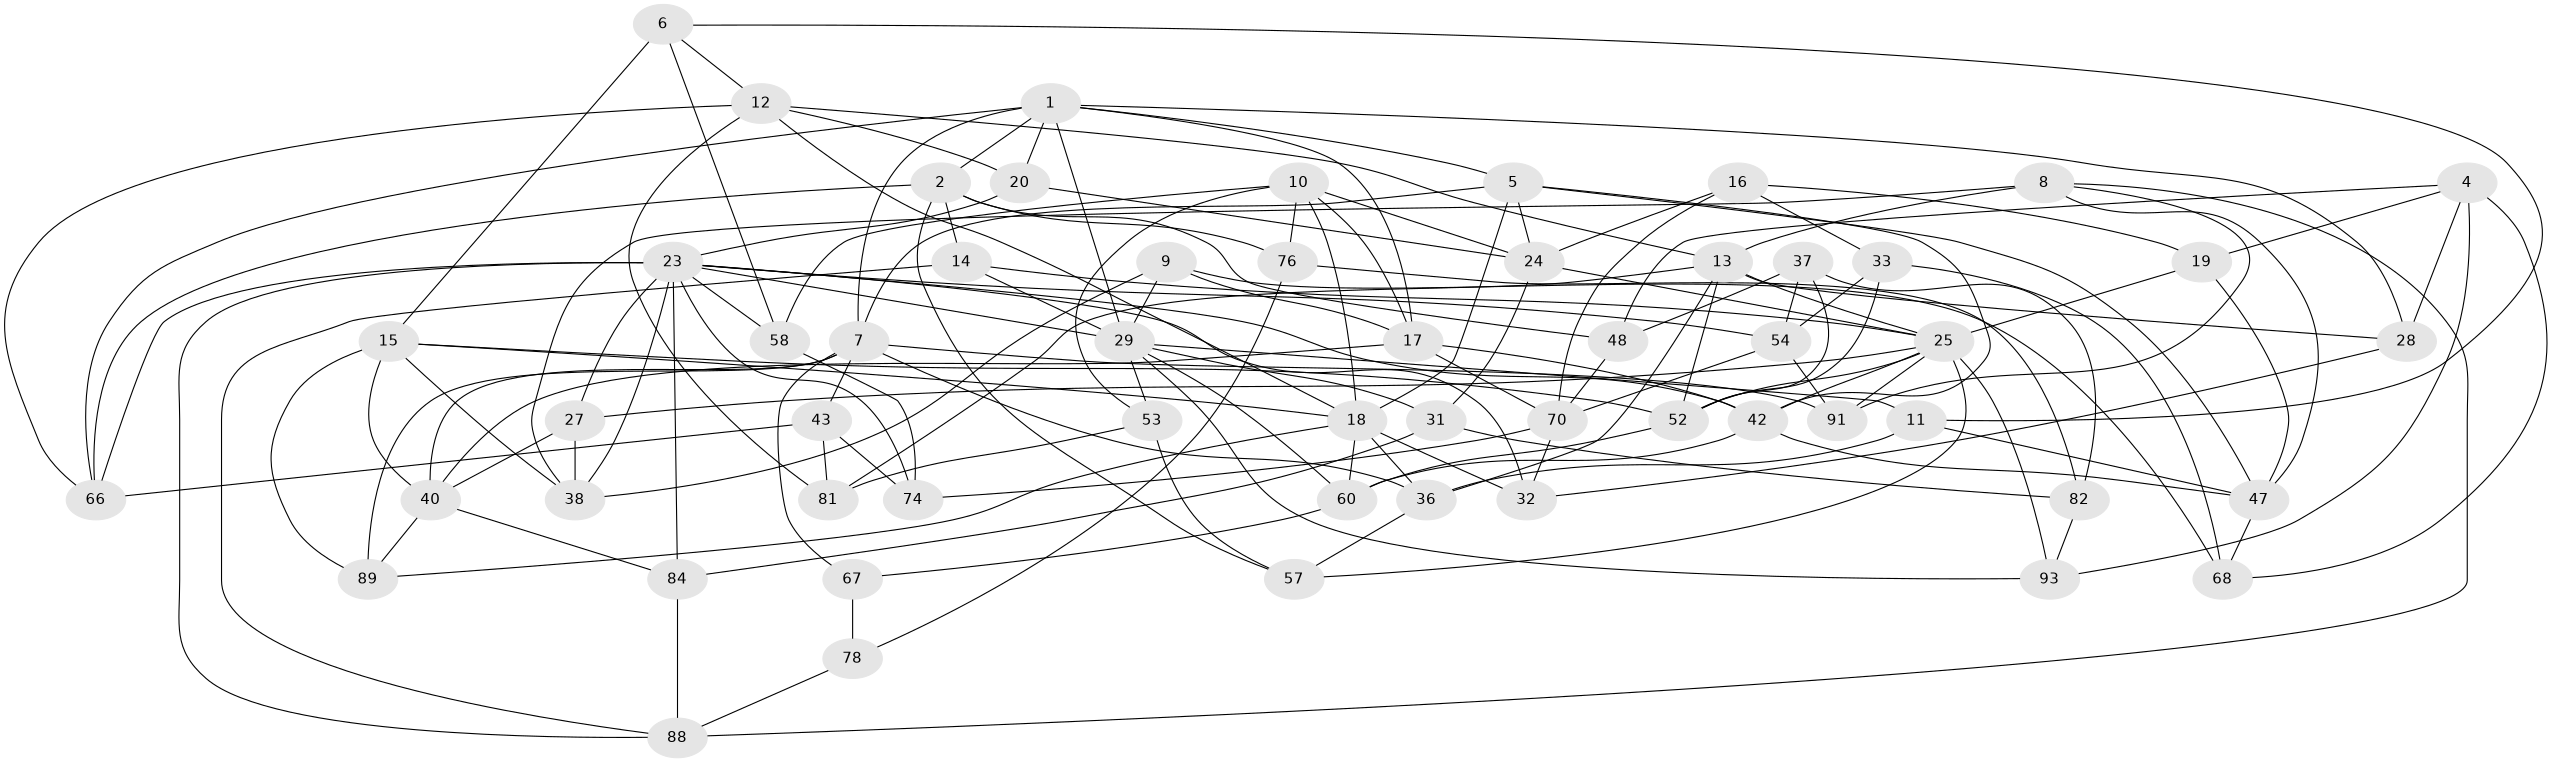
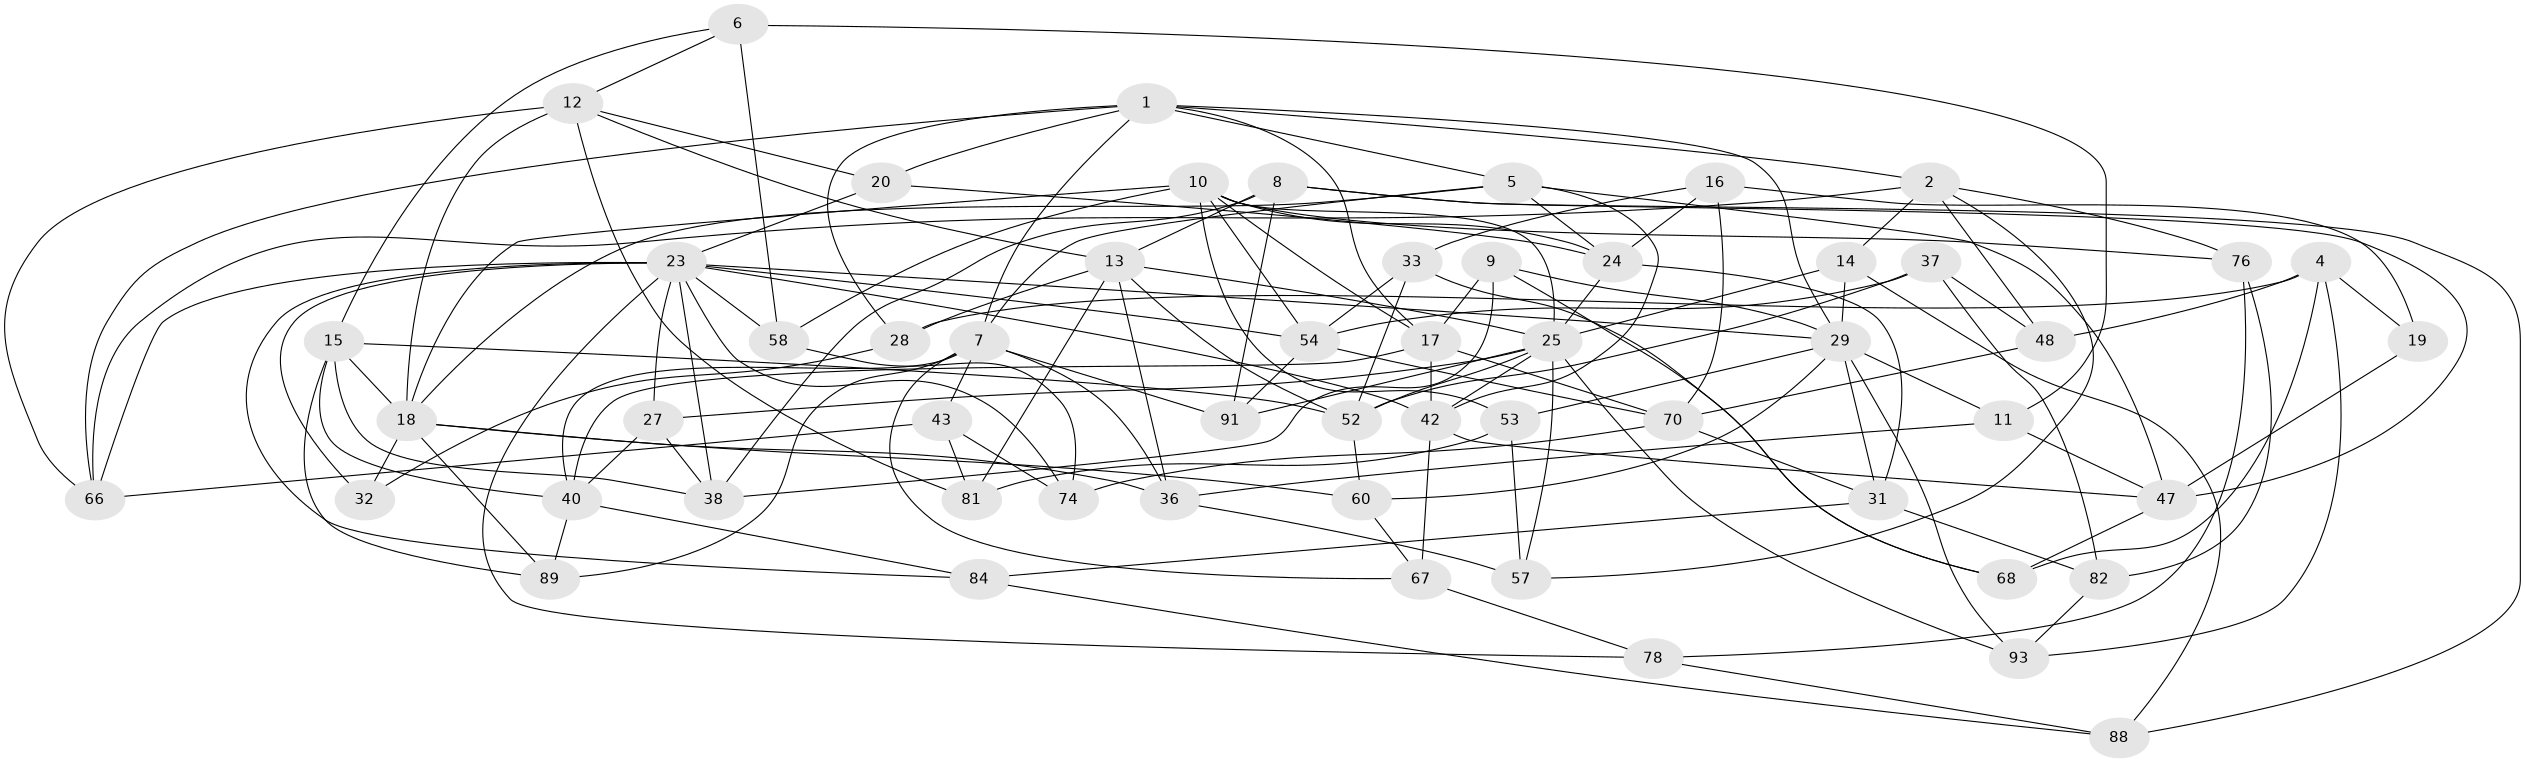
none -> (1254, 262)
(2073, 302) -> (1420, 214)
(1542, 460) -> (1757, 453)
(1571, 460) -> (1426, 506)
(180, 502) -> (871, 637)
